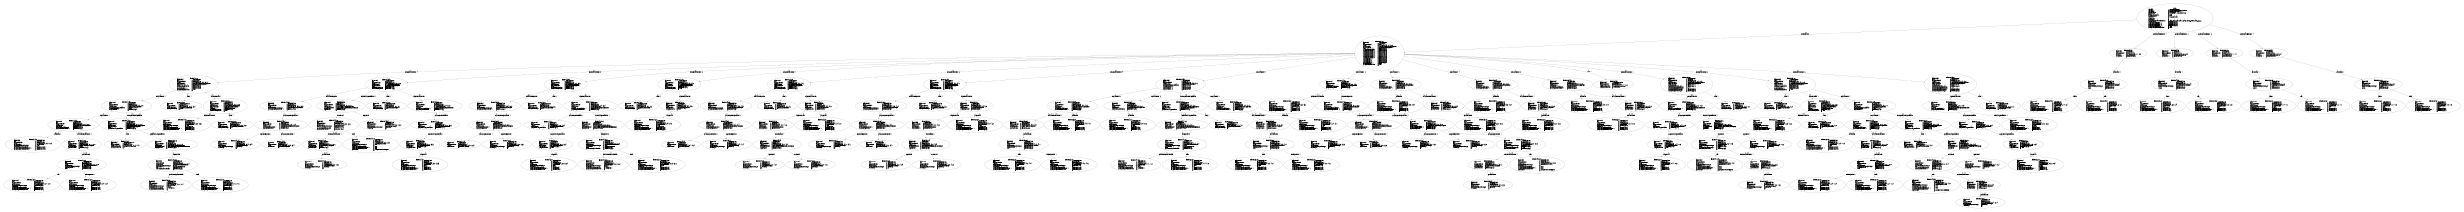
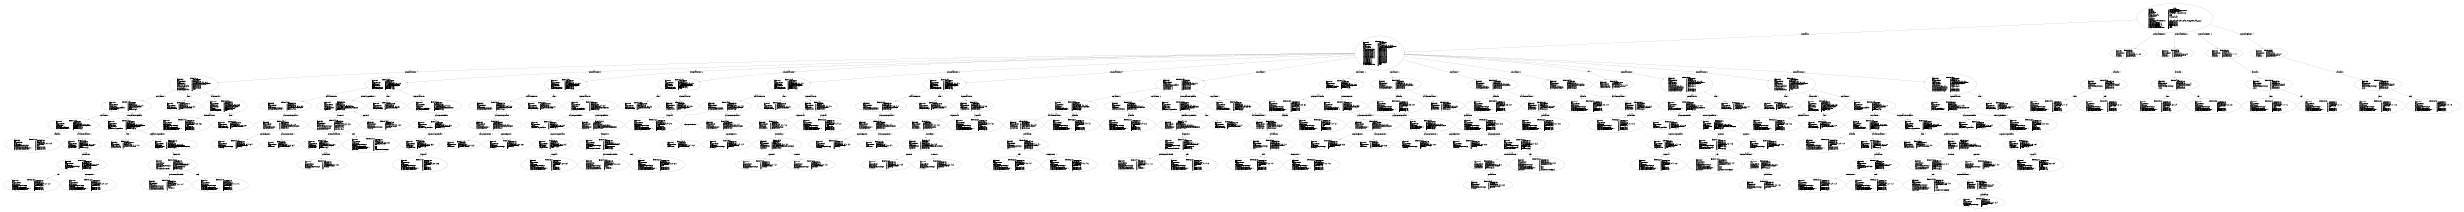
(702, 135) -> (686, 115)
(2048, 164) -> (2048, 164)
